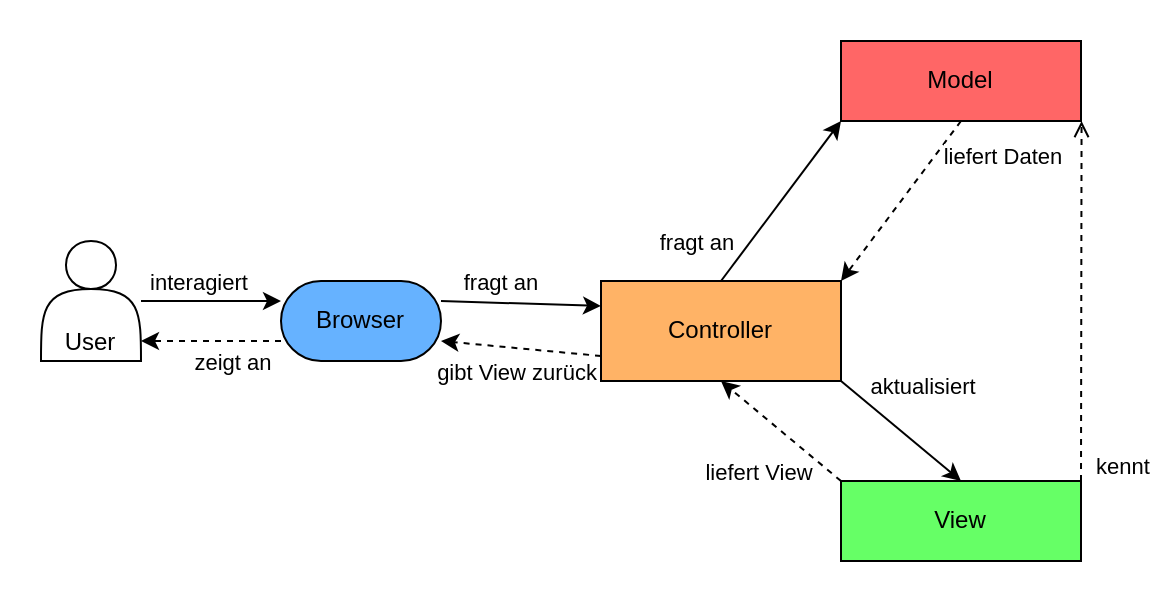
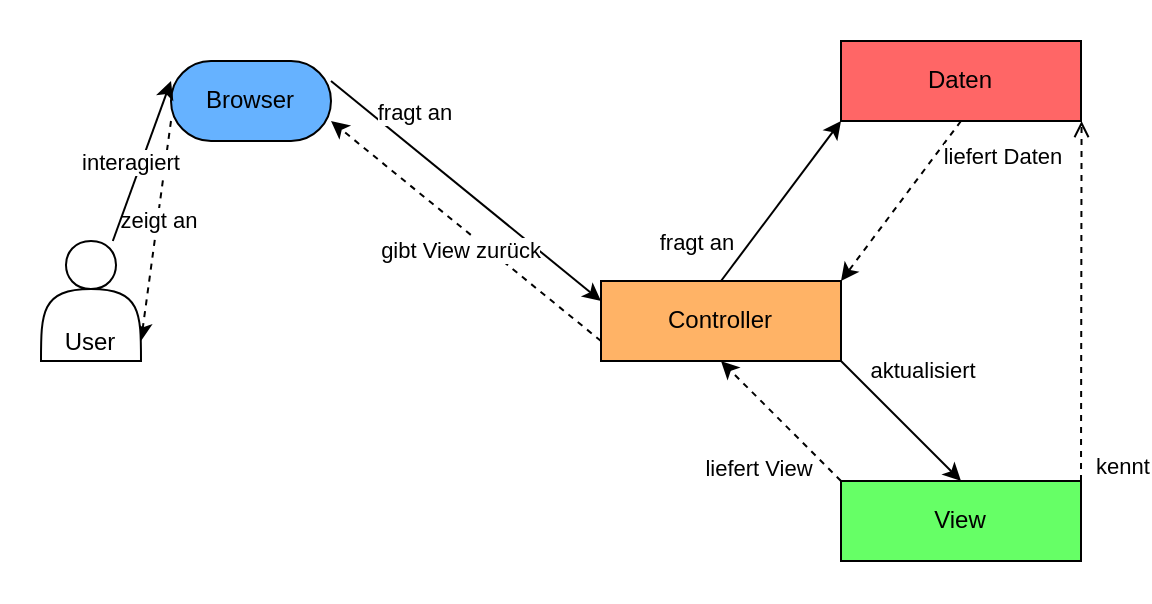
(961, 81) -> (961, 81)
(361, 321) -> (251, 101)
(721, 331) -> (721, 321)
